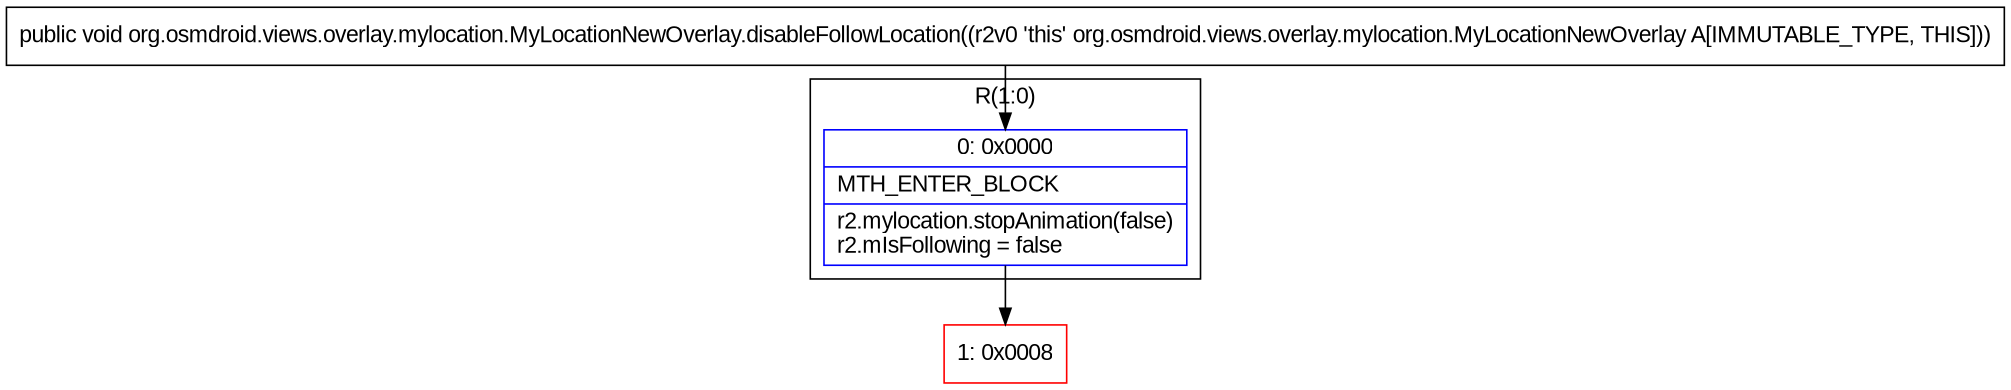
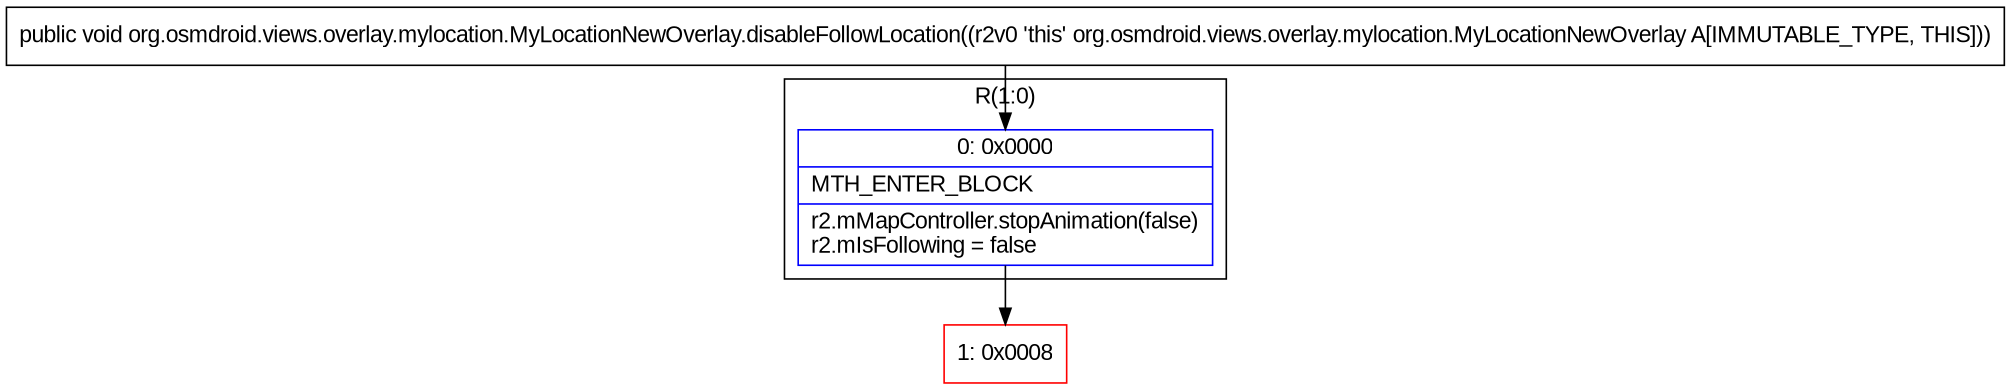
(1005, 222) -> (1005, 222)
